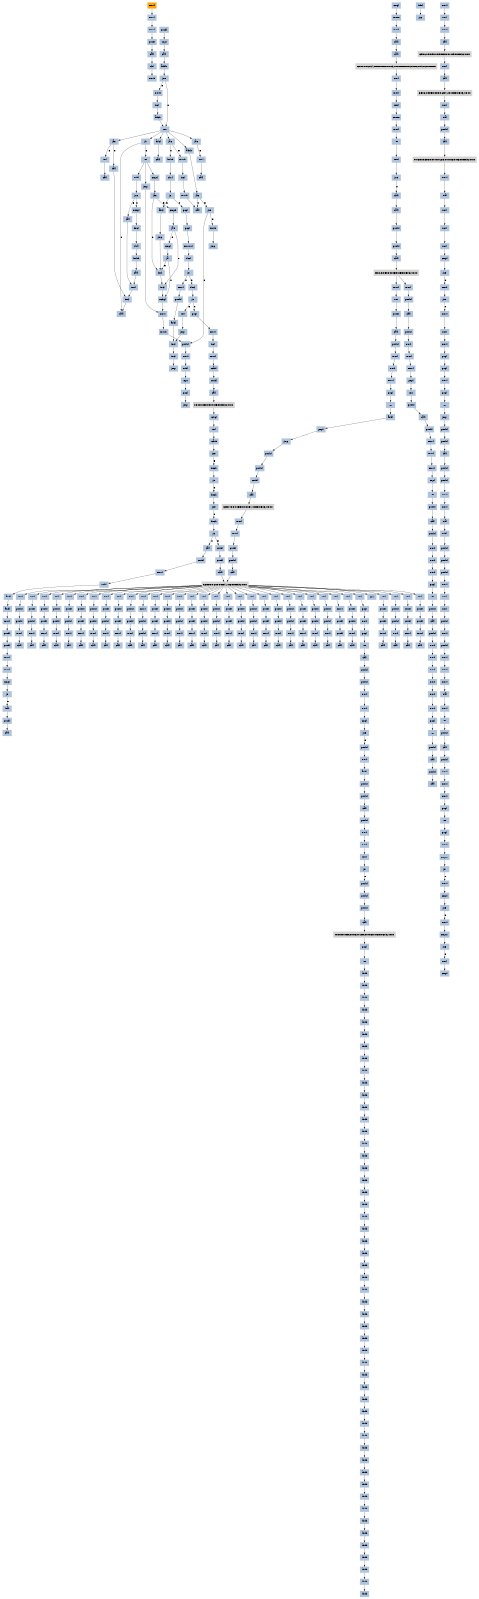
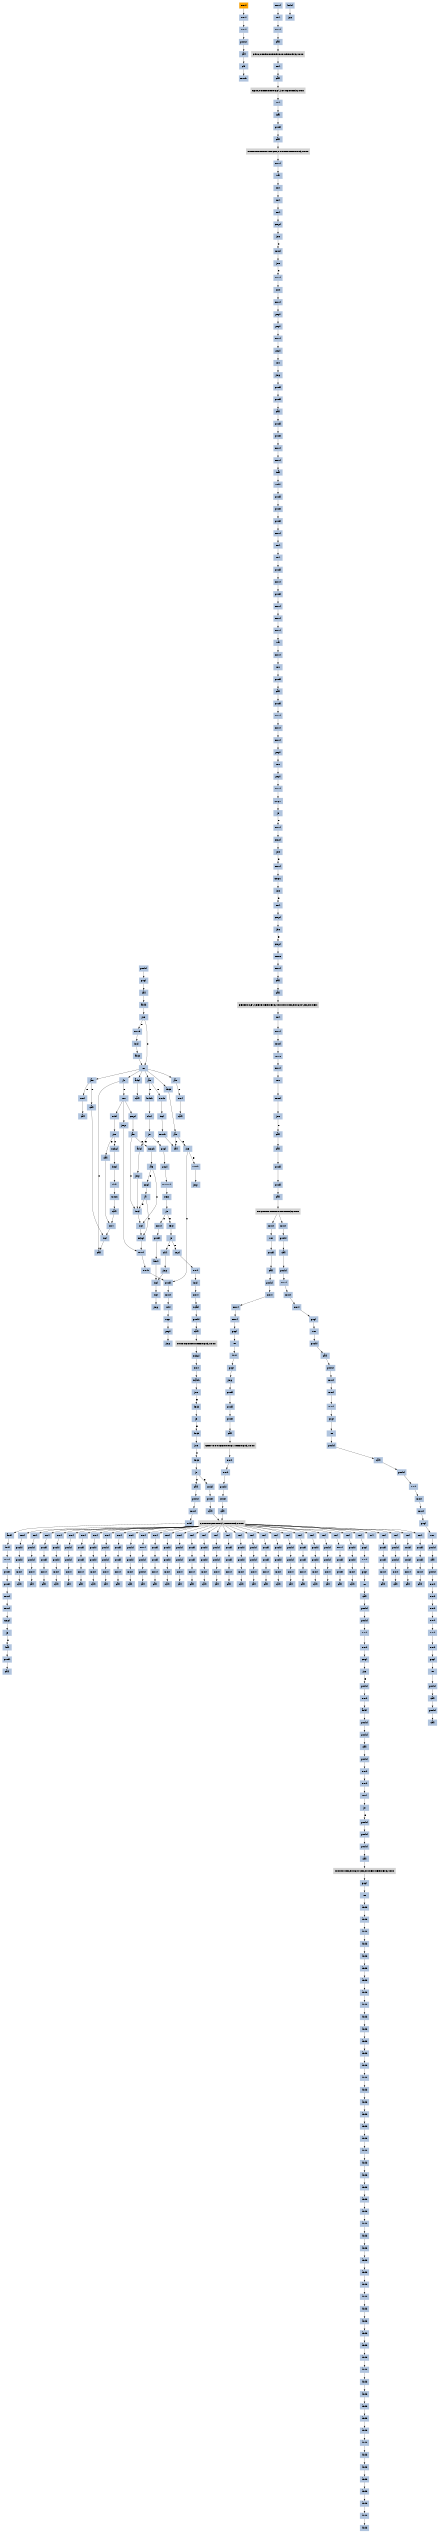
none -> (278, 930)
